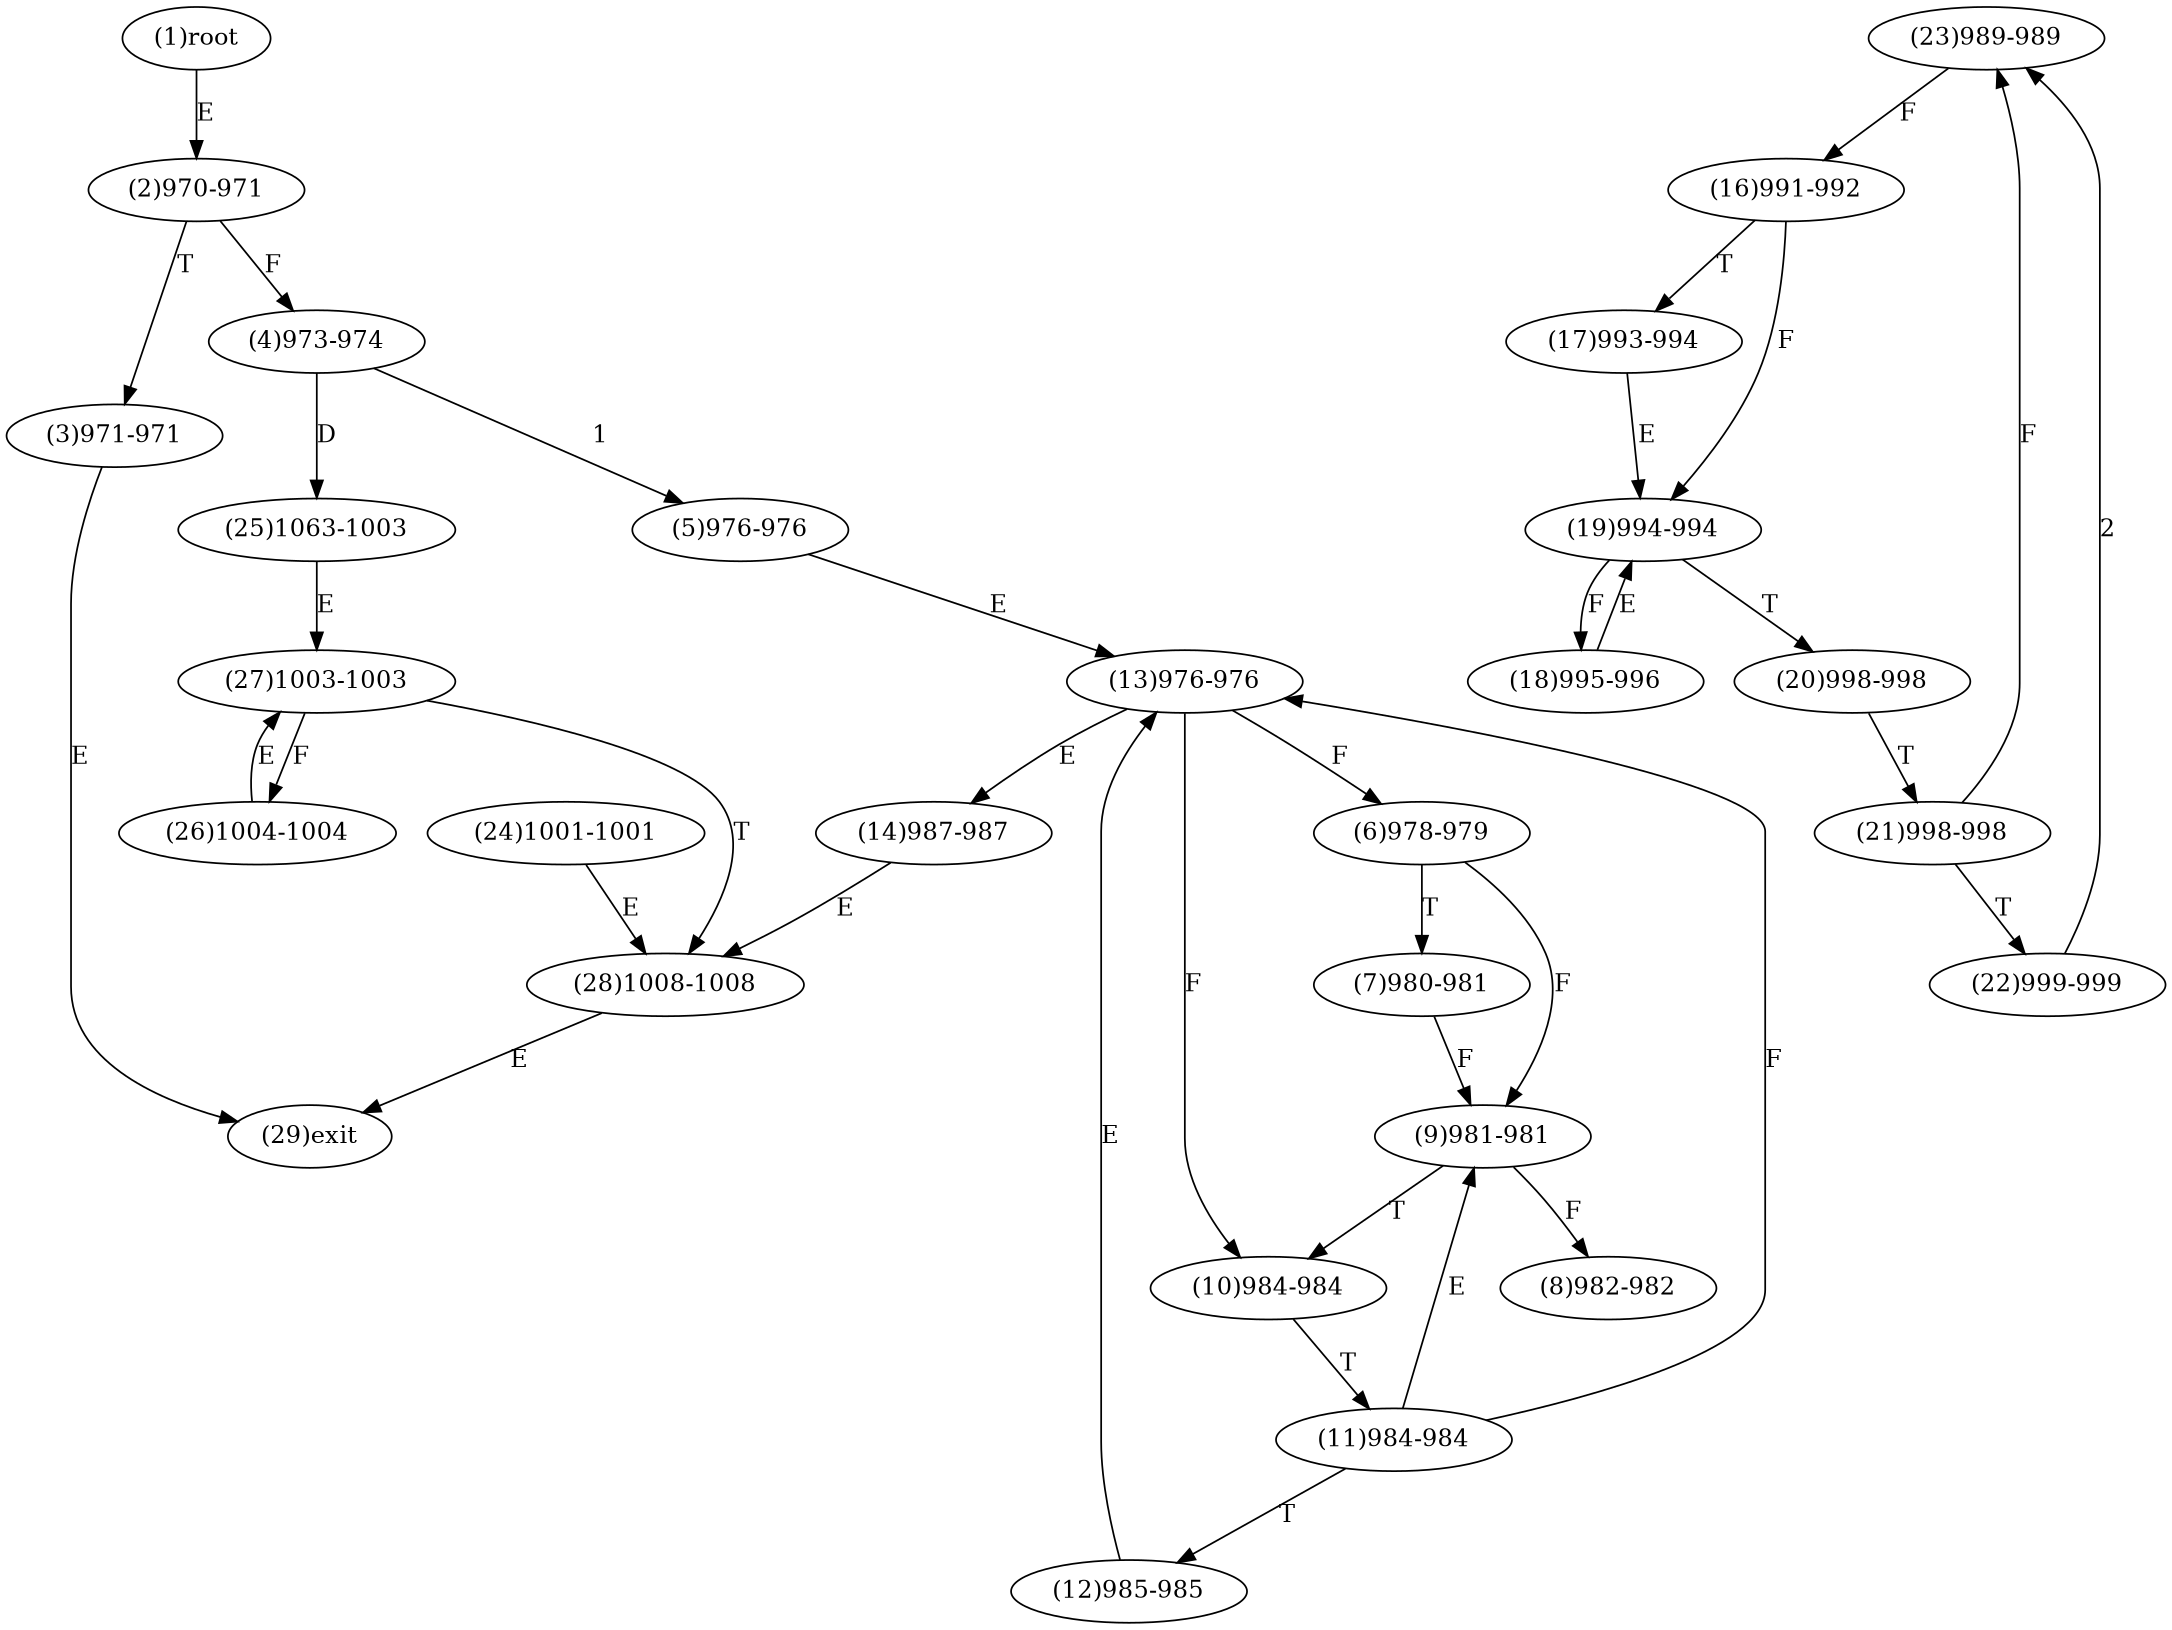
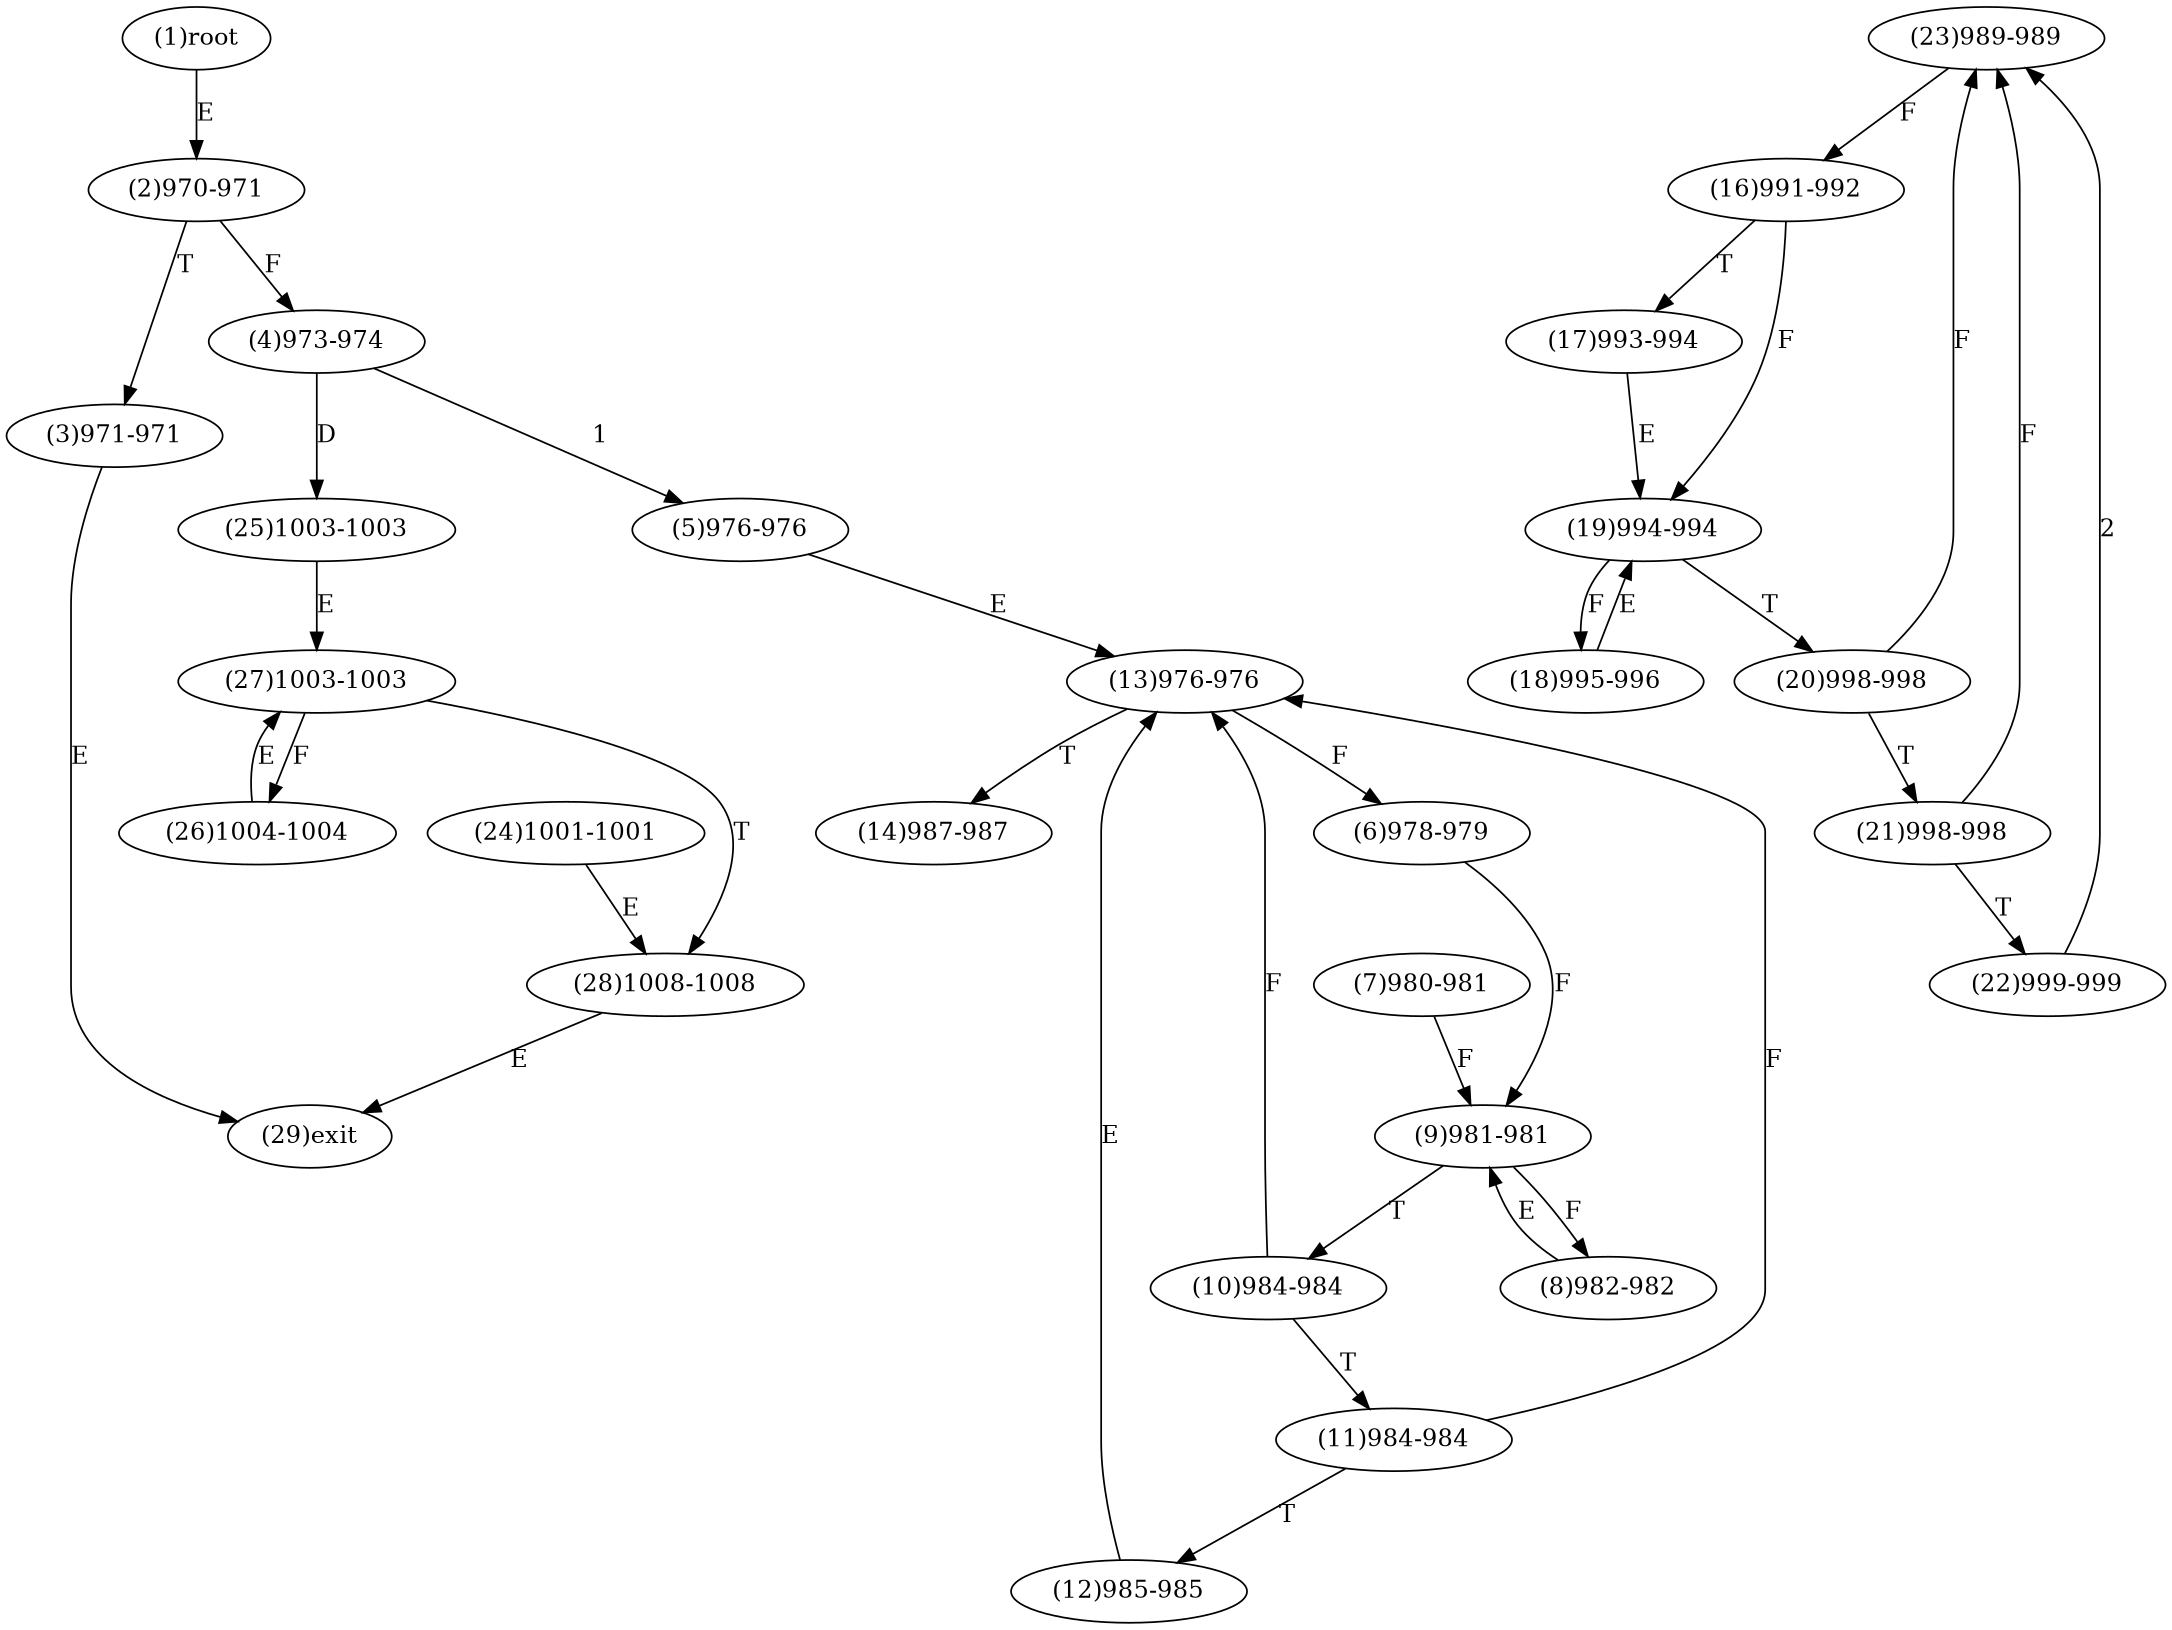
none -> (1953, 378)
(317, 530) -> (317, 530)
(1068, 757) -> (1068, 757)
(1422, 900) -> none
(816, 908) -> none
(1185, 984) -> (1265, 987)
(1436, 1297) -> (1520, 1228)
